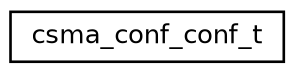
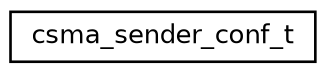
(147, 37) -> (163, 37)
